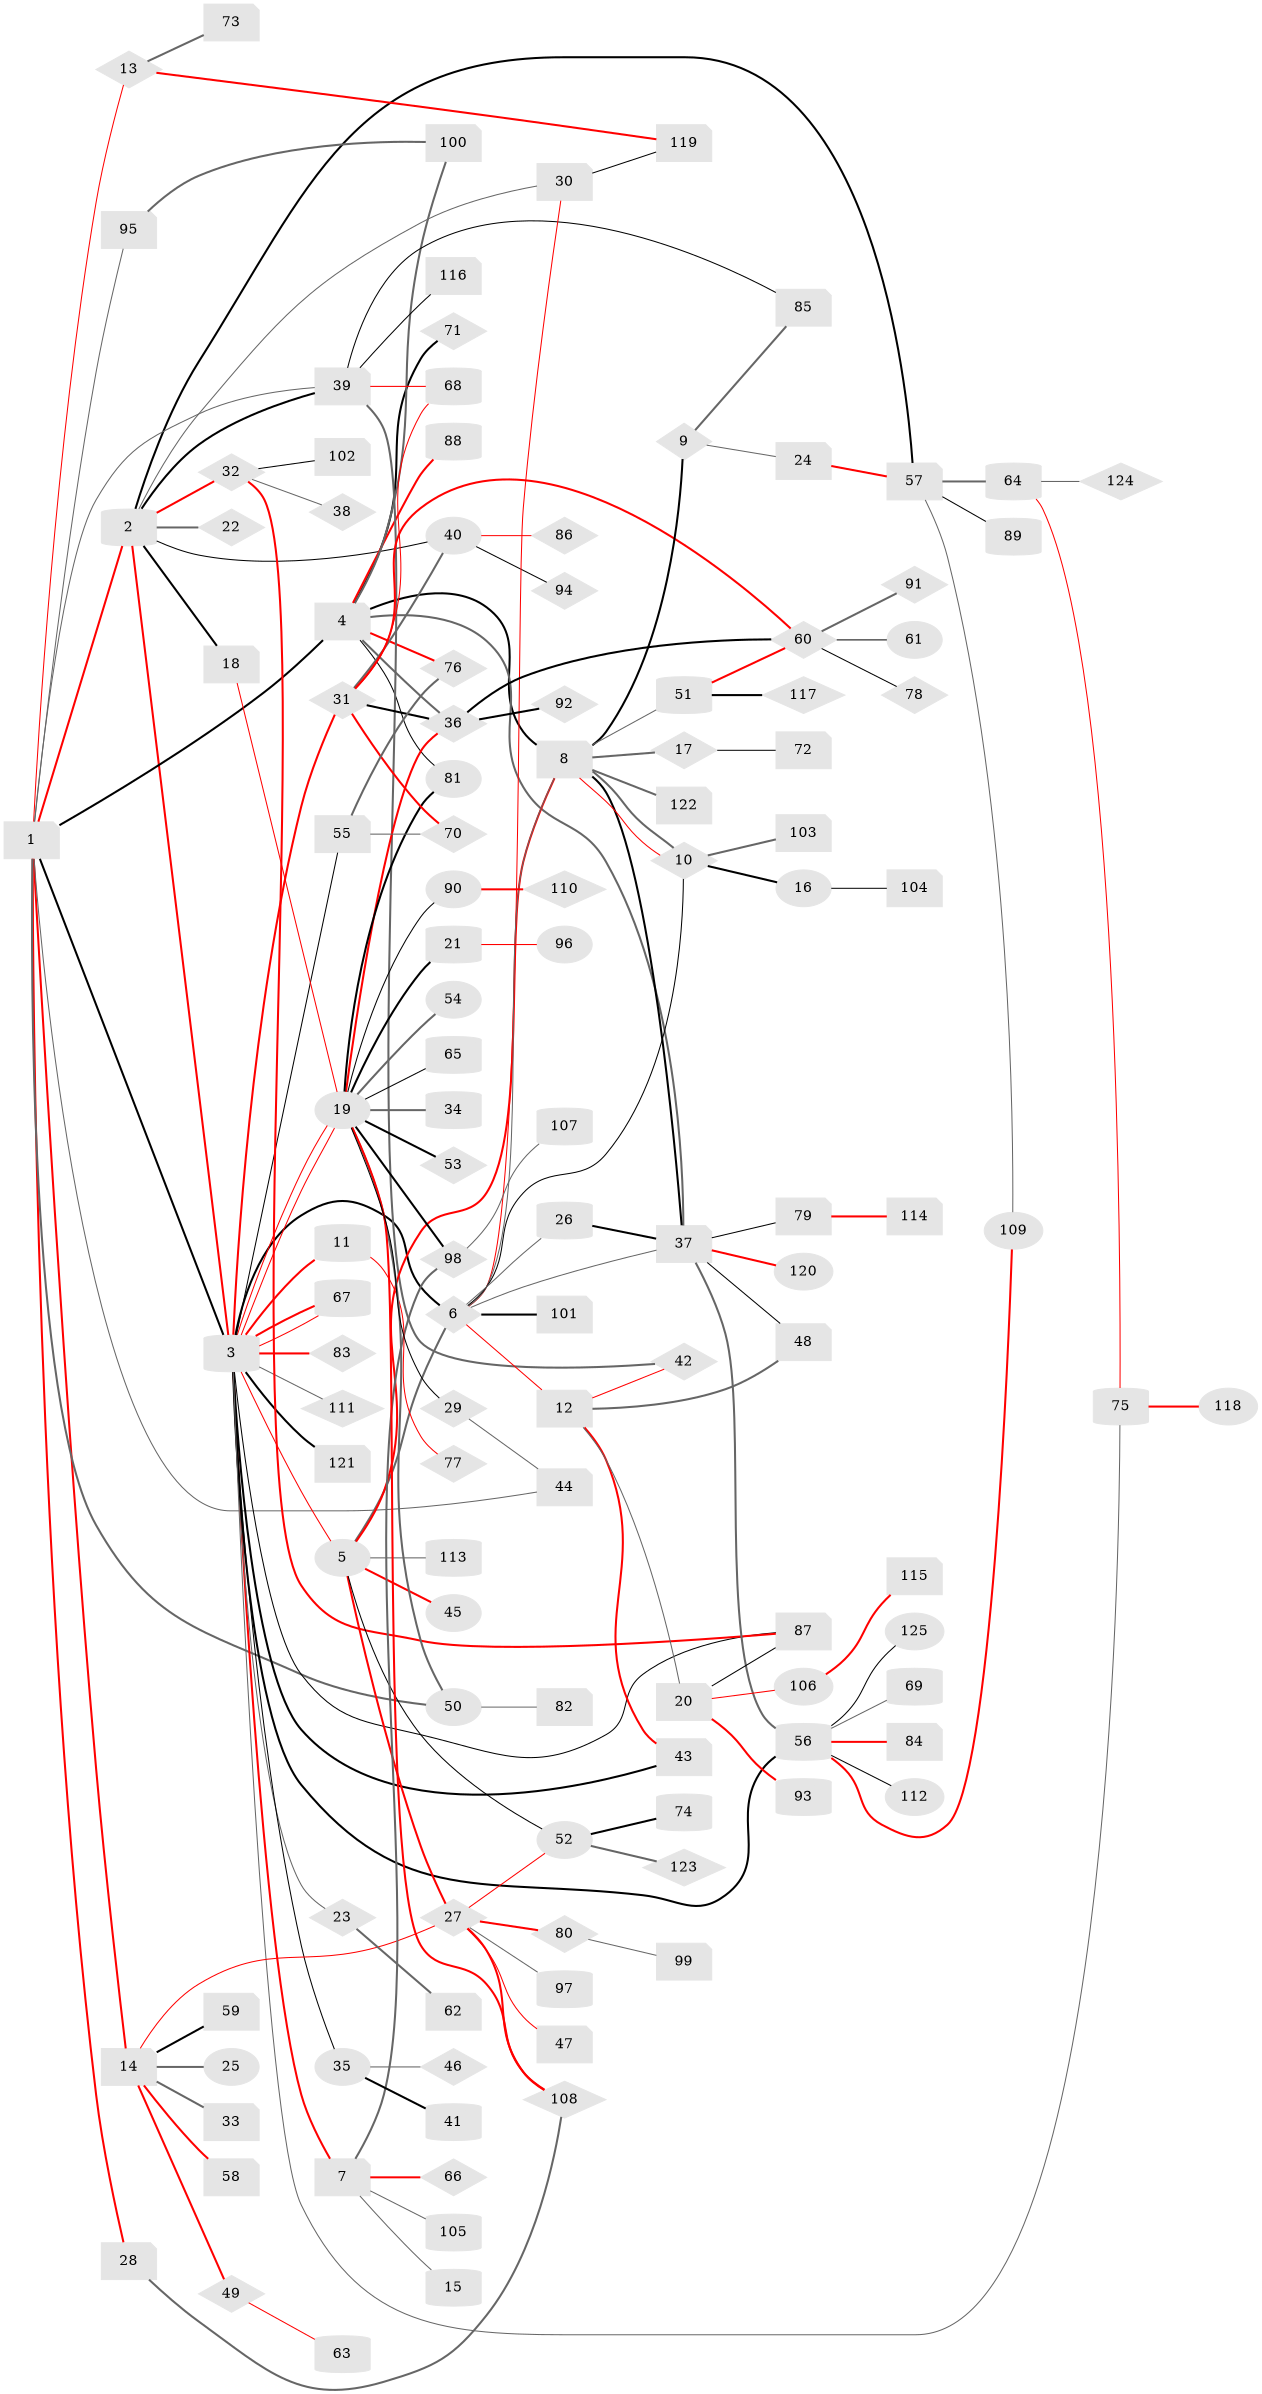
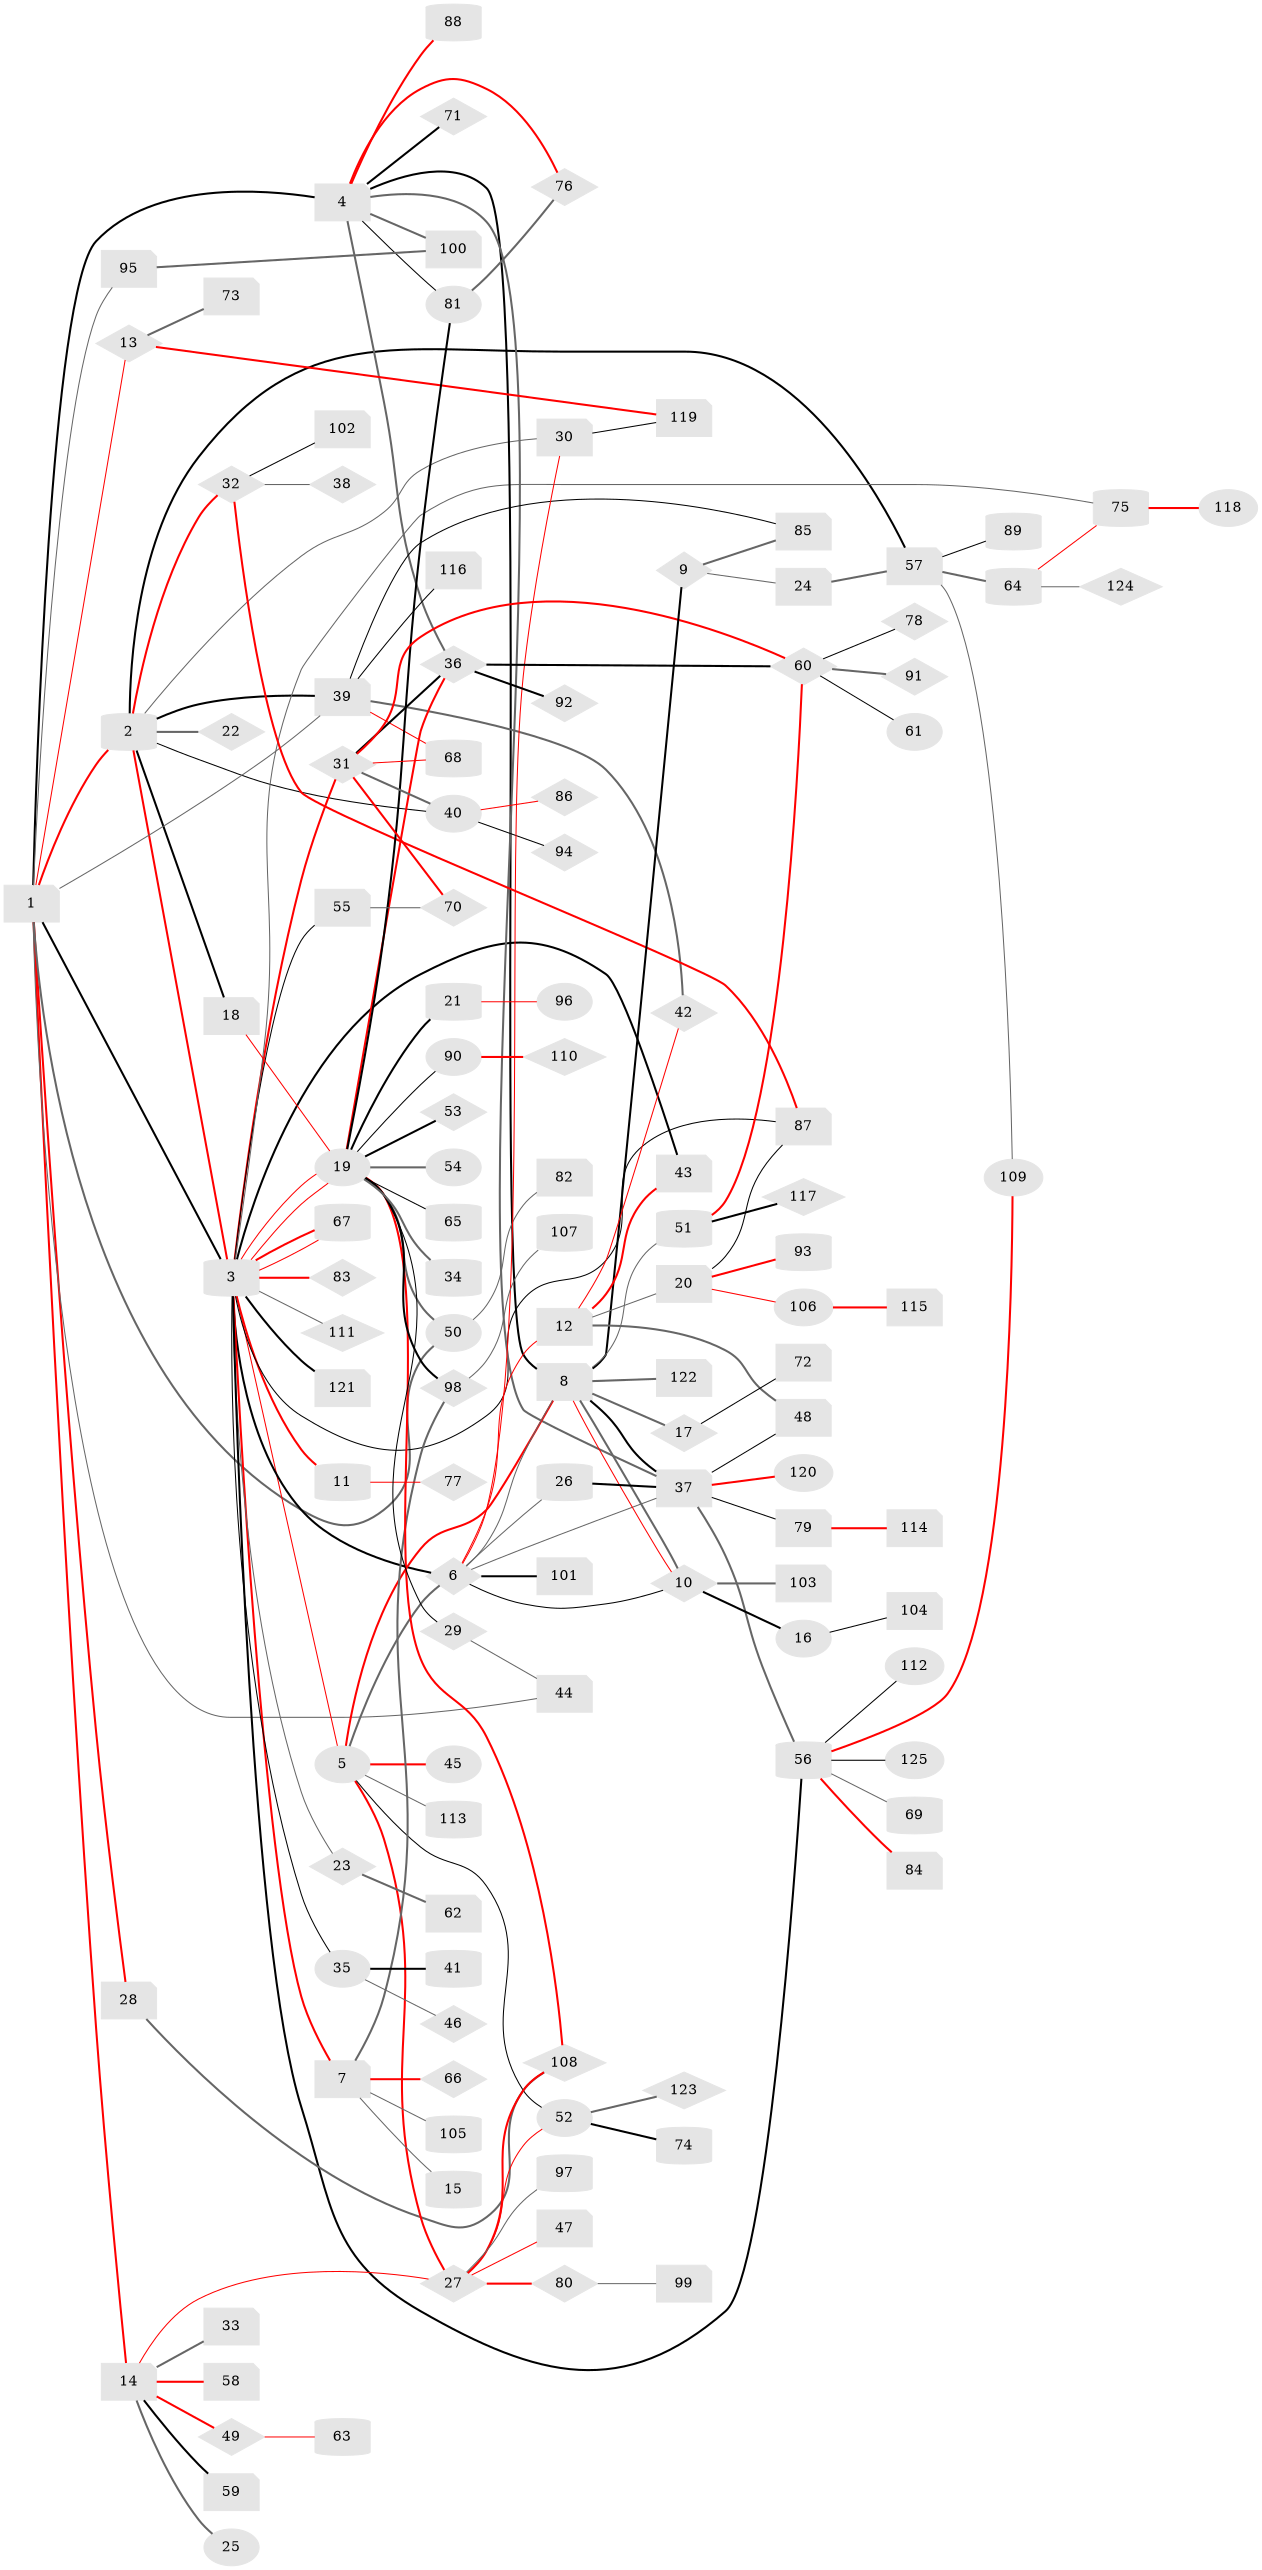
(859, 471) -> (859, 577)
(387, 746) -> (515, 247)
